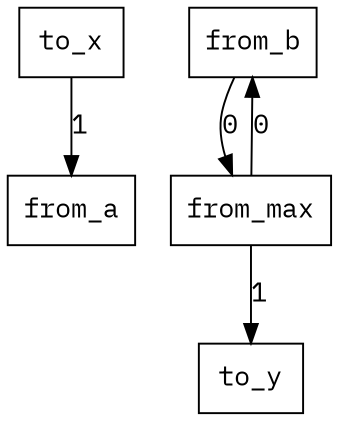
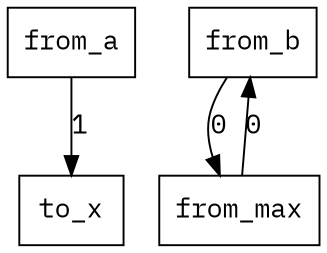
(71, 117) -> (71, 117)
(251, 378) -> none
